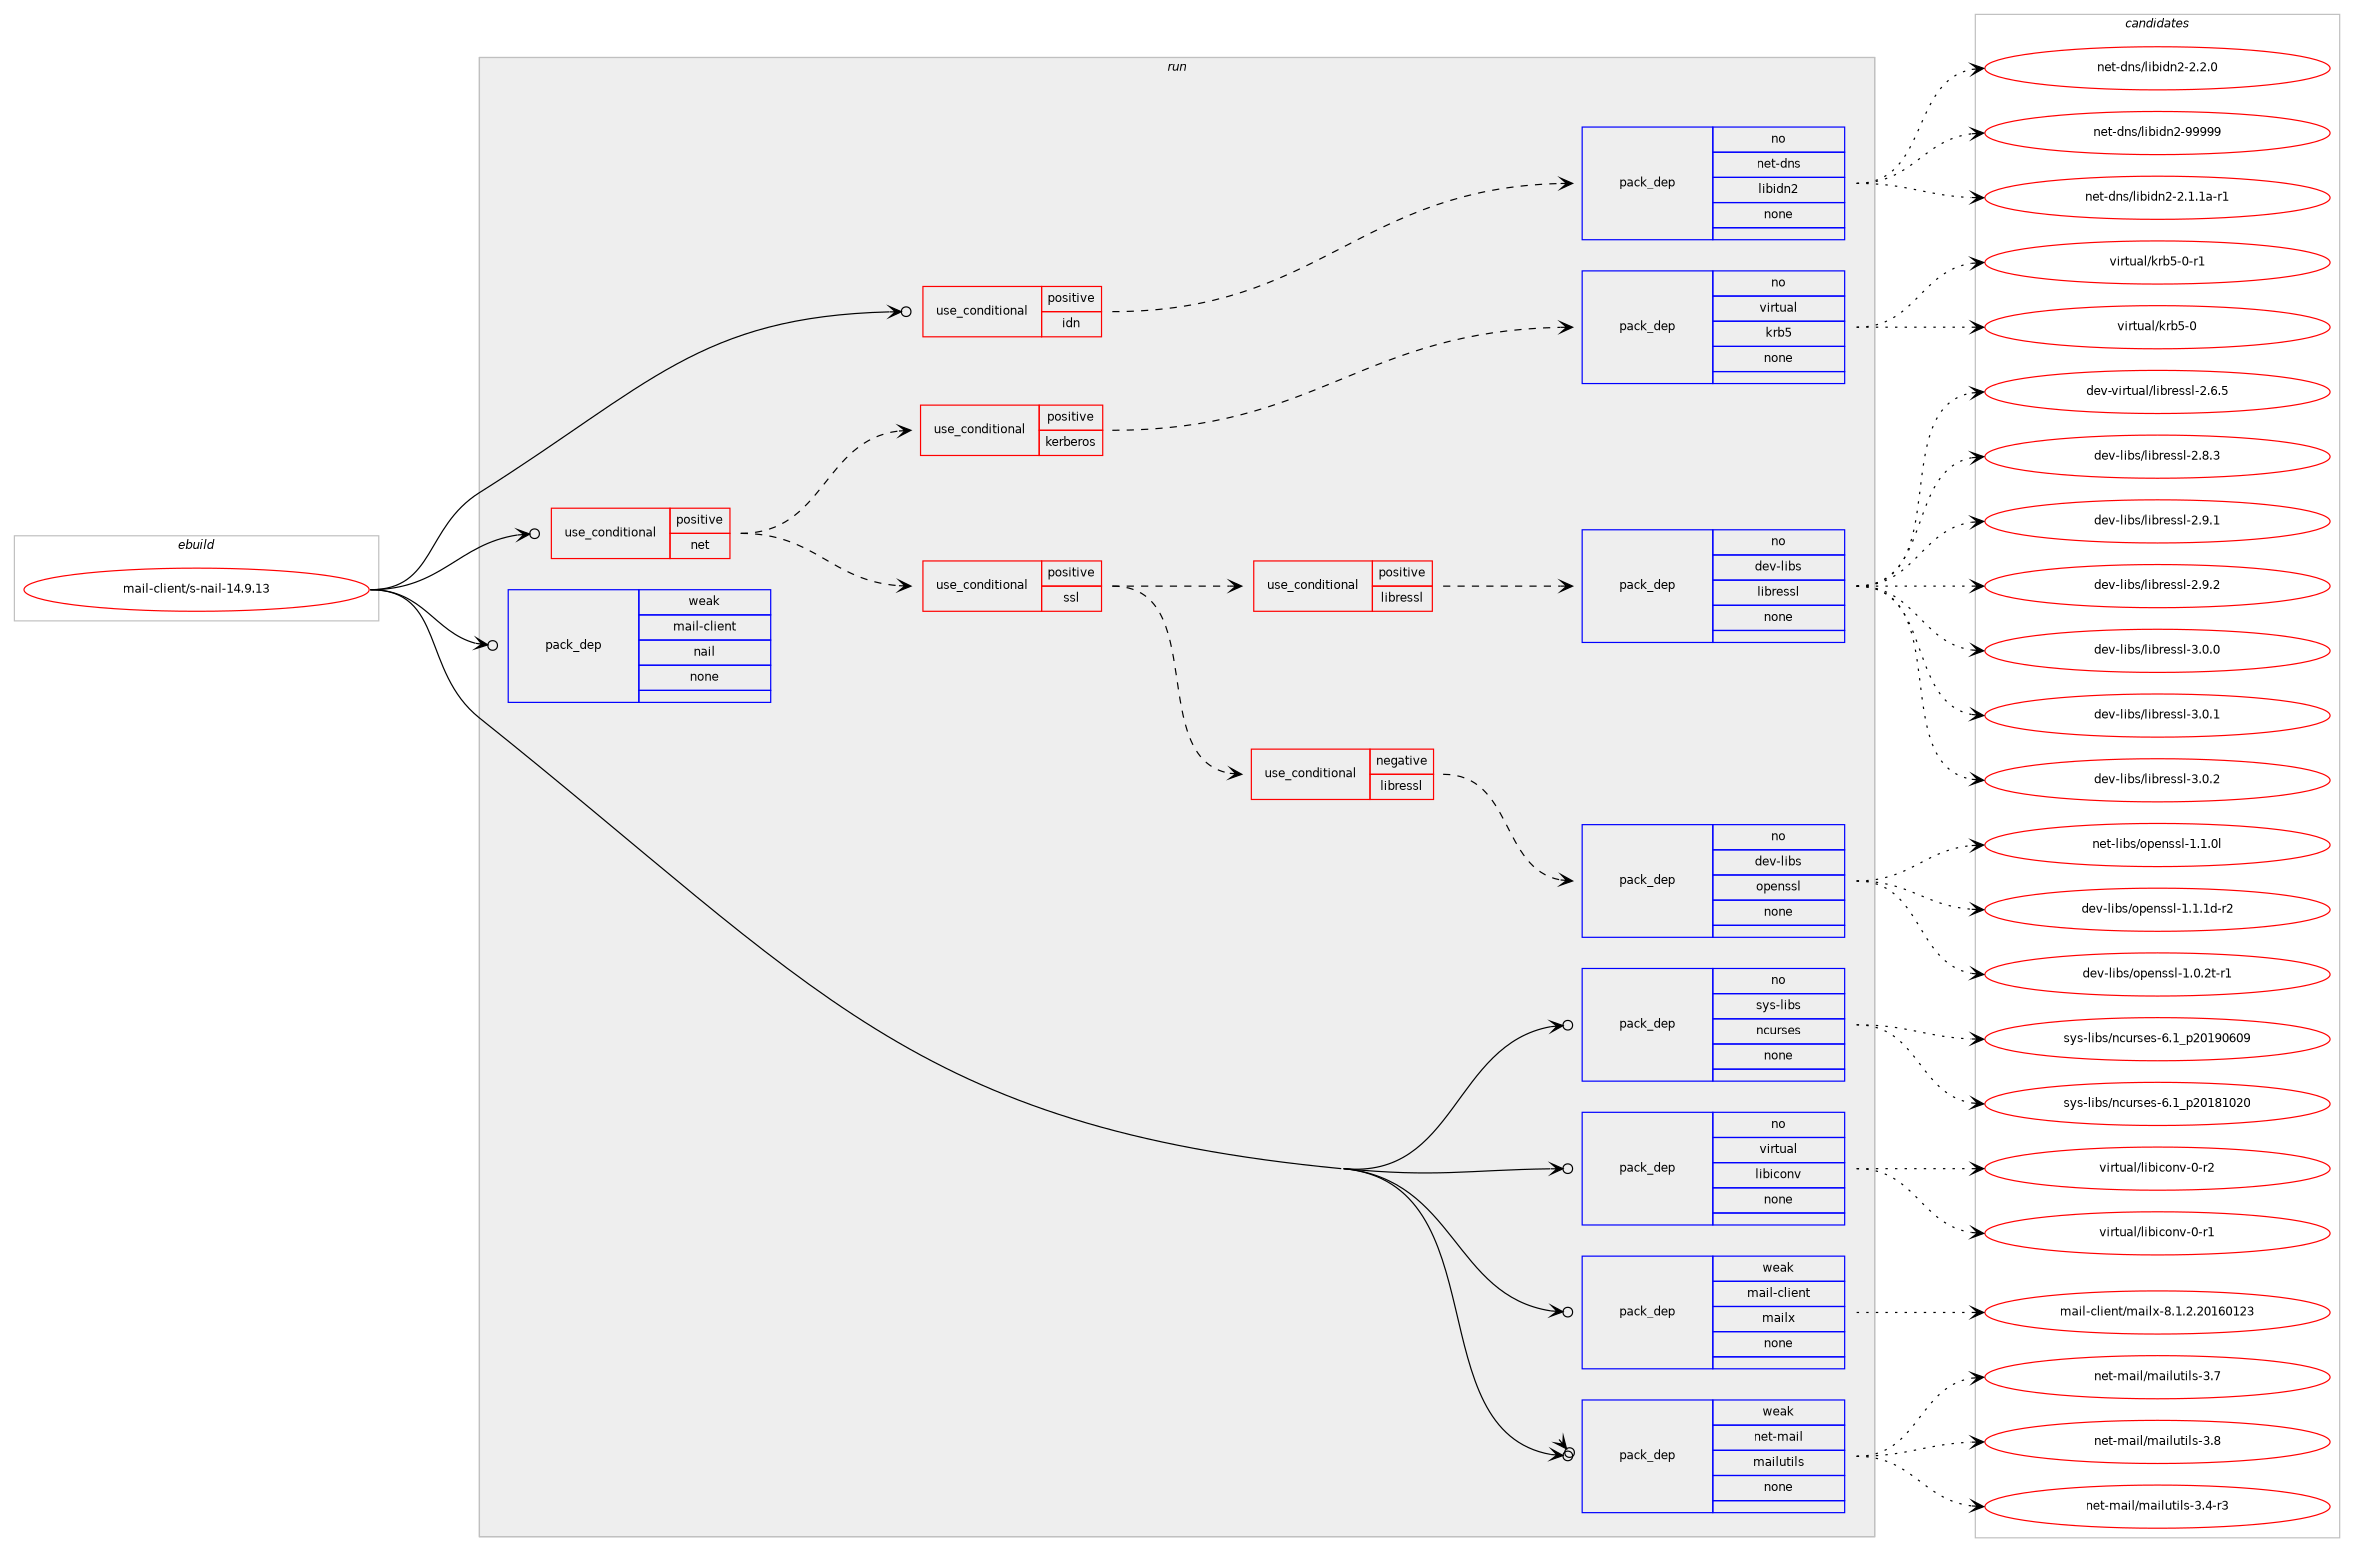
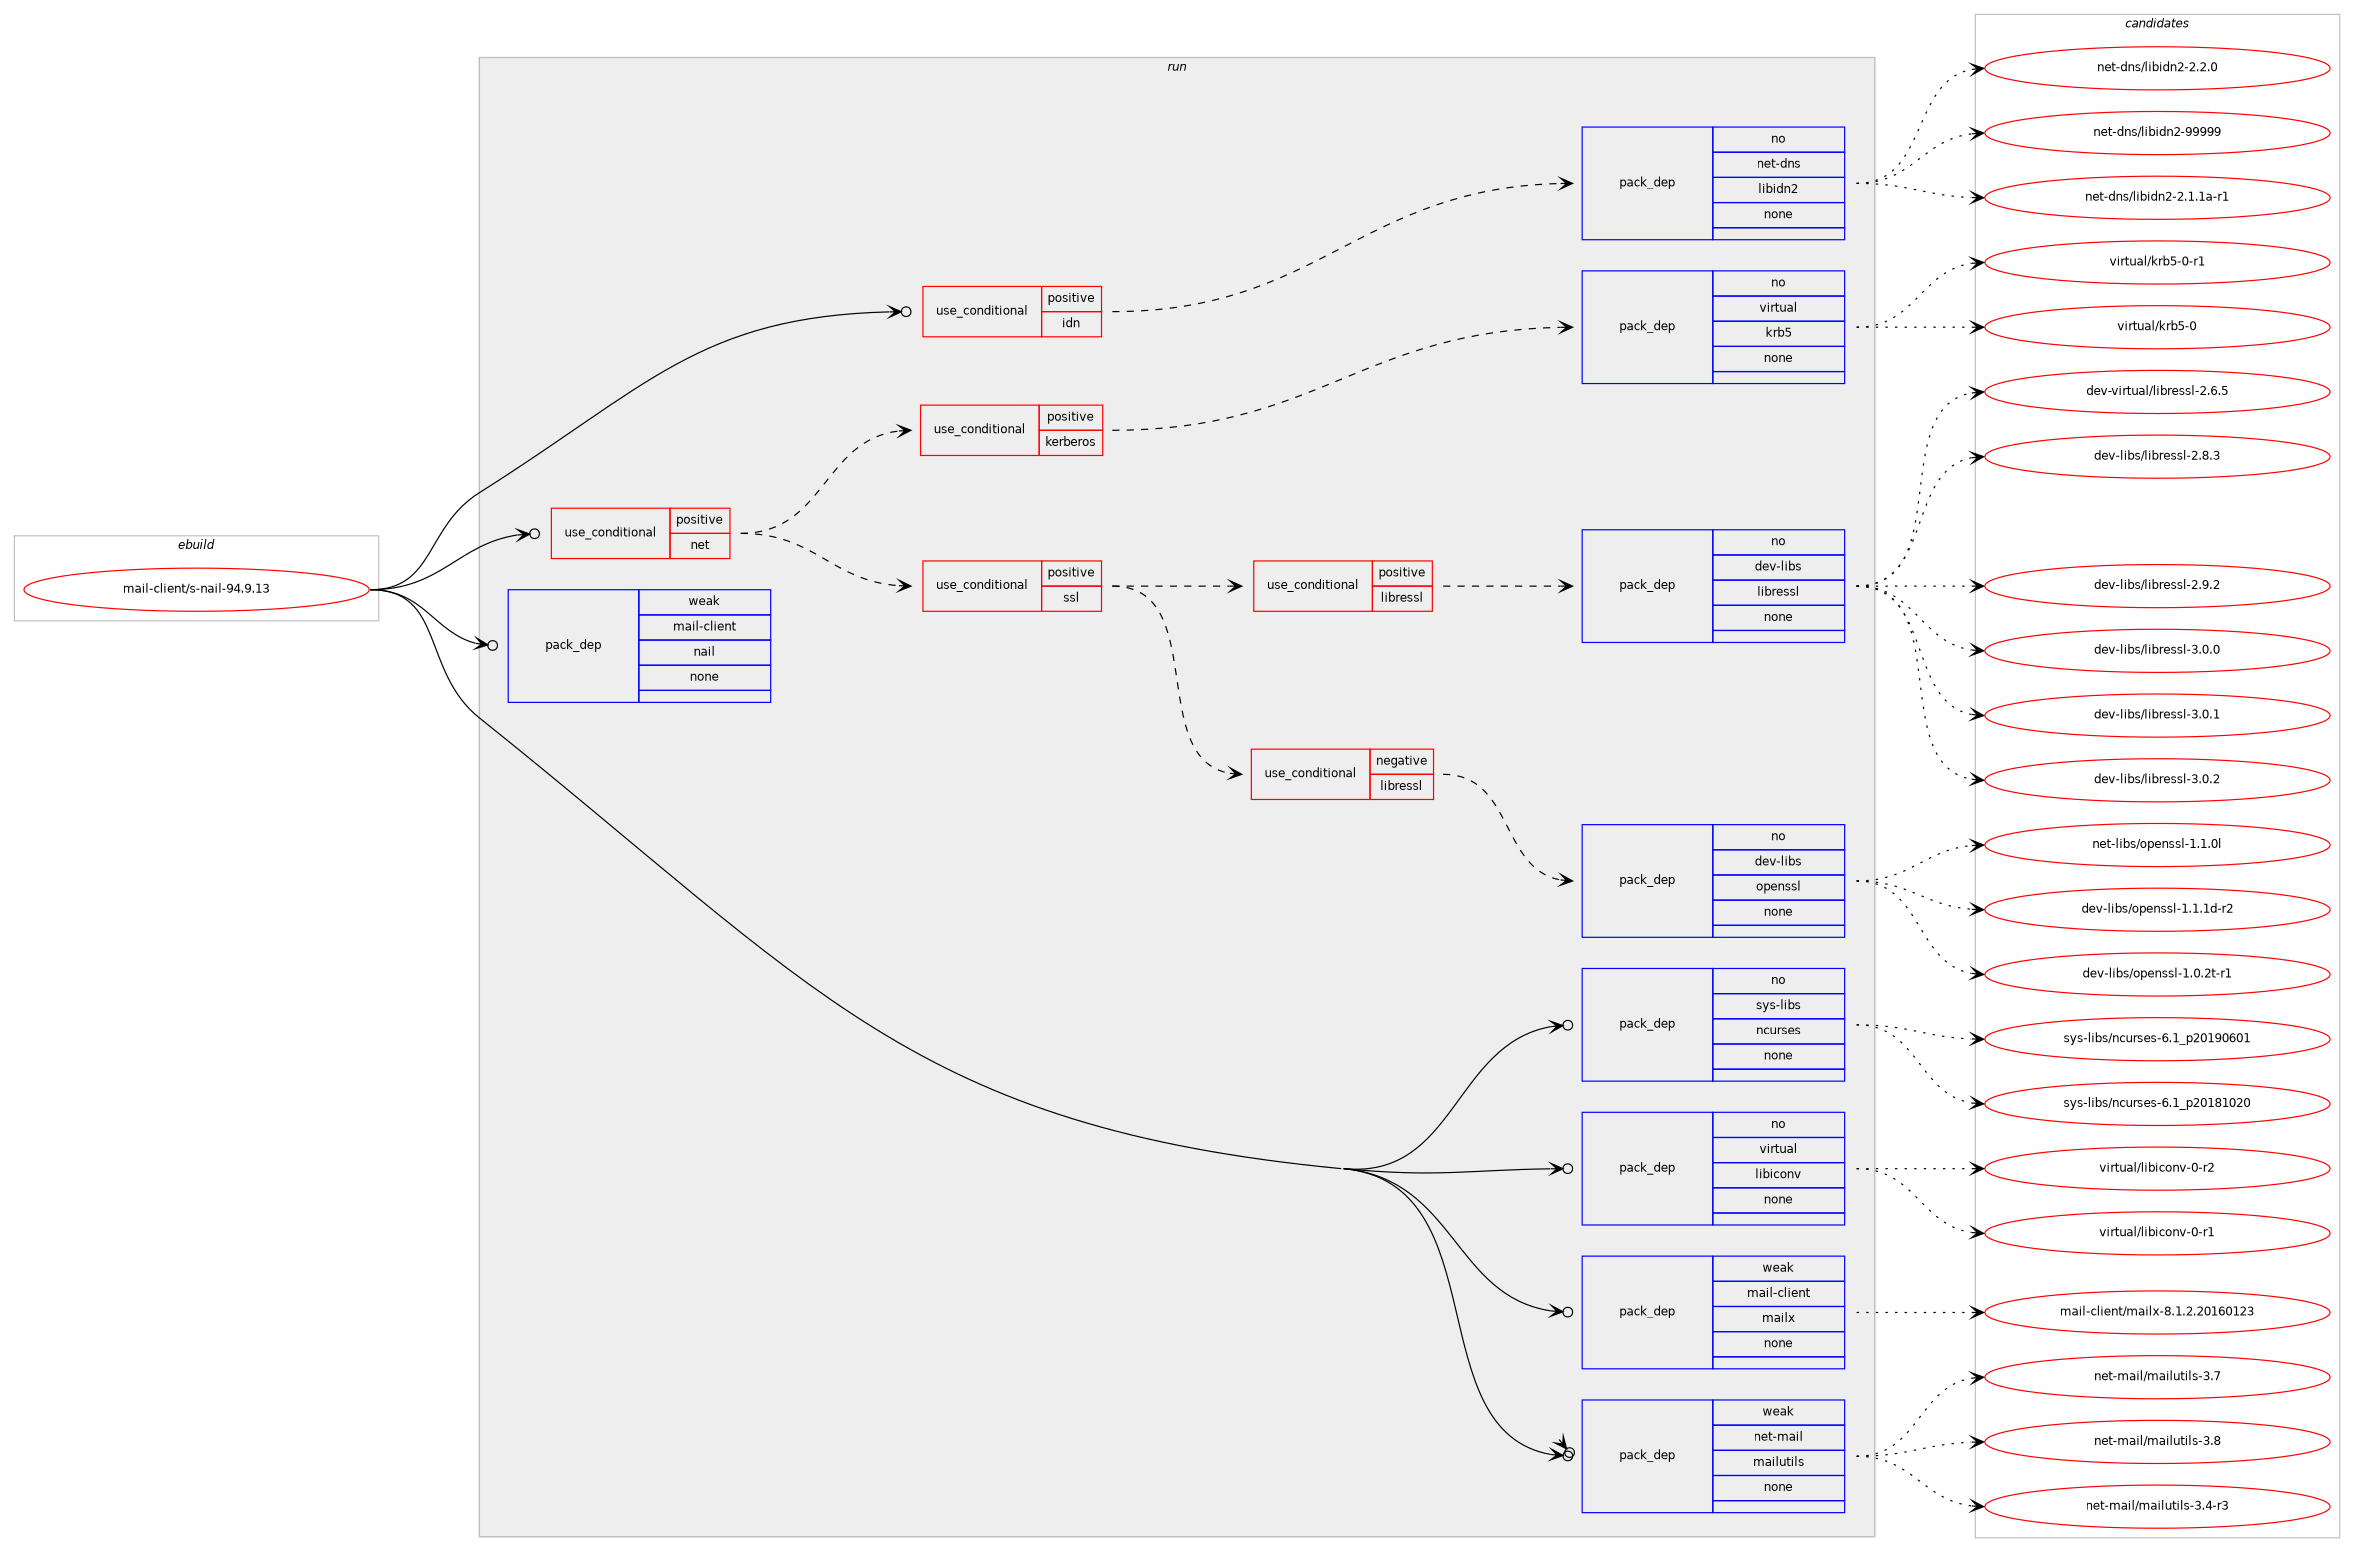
(2158, 521) -> none
(197, 590) -> (197, 590)
(2158, 1039) -> (2158, 1039)
